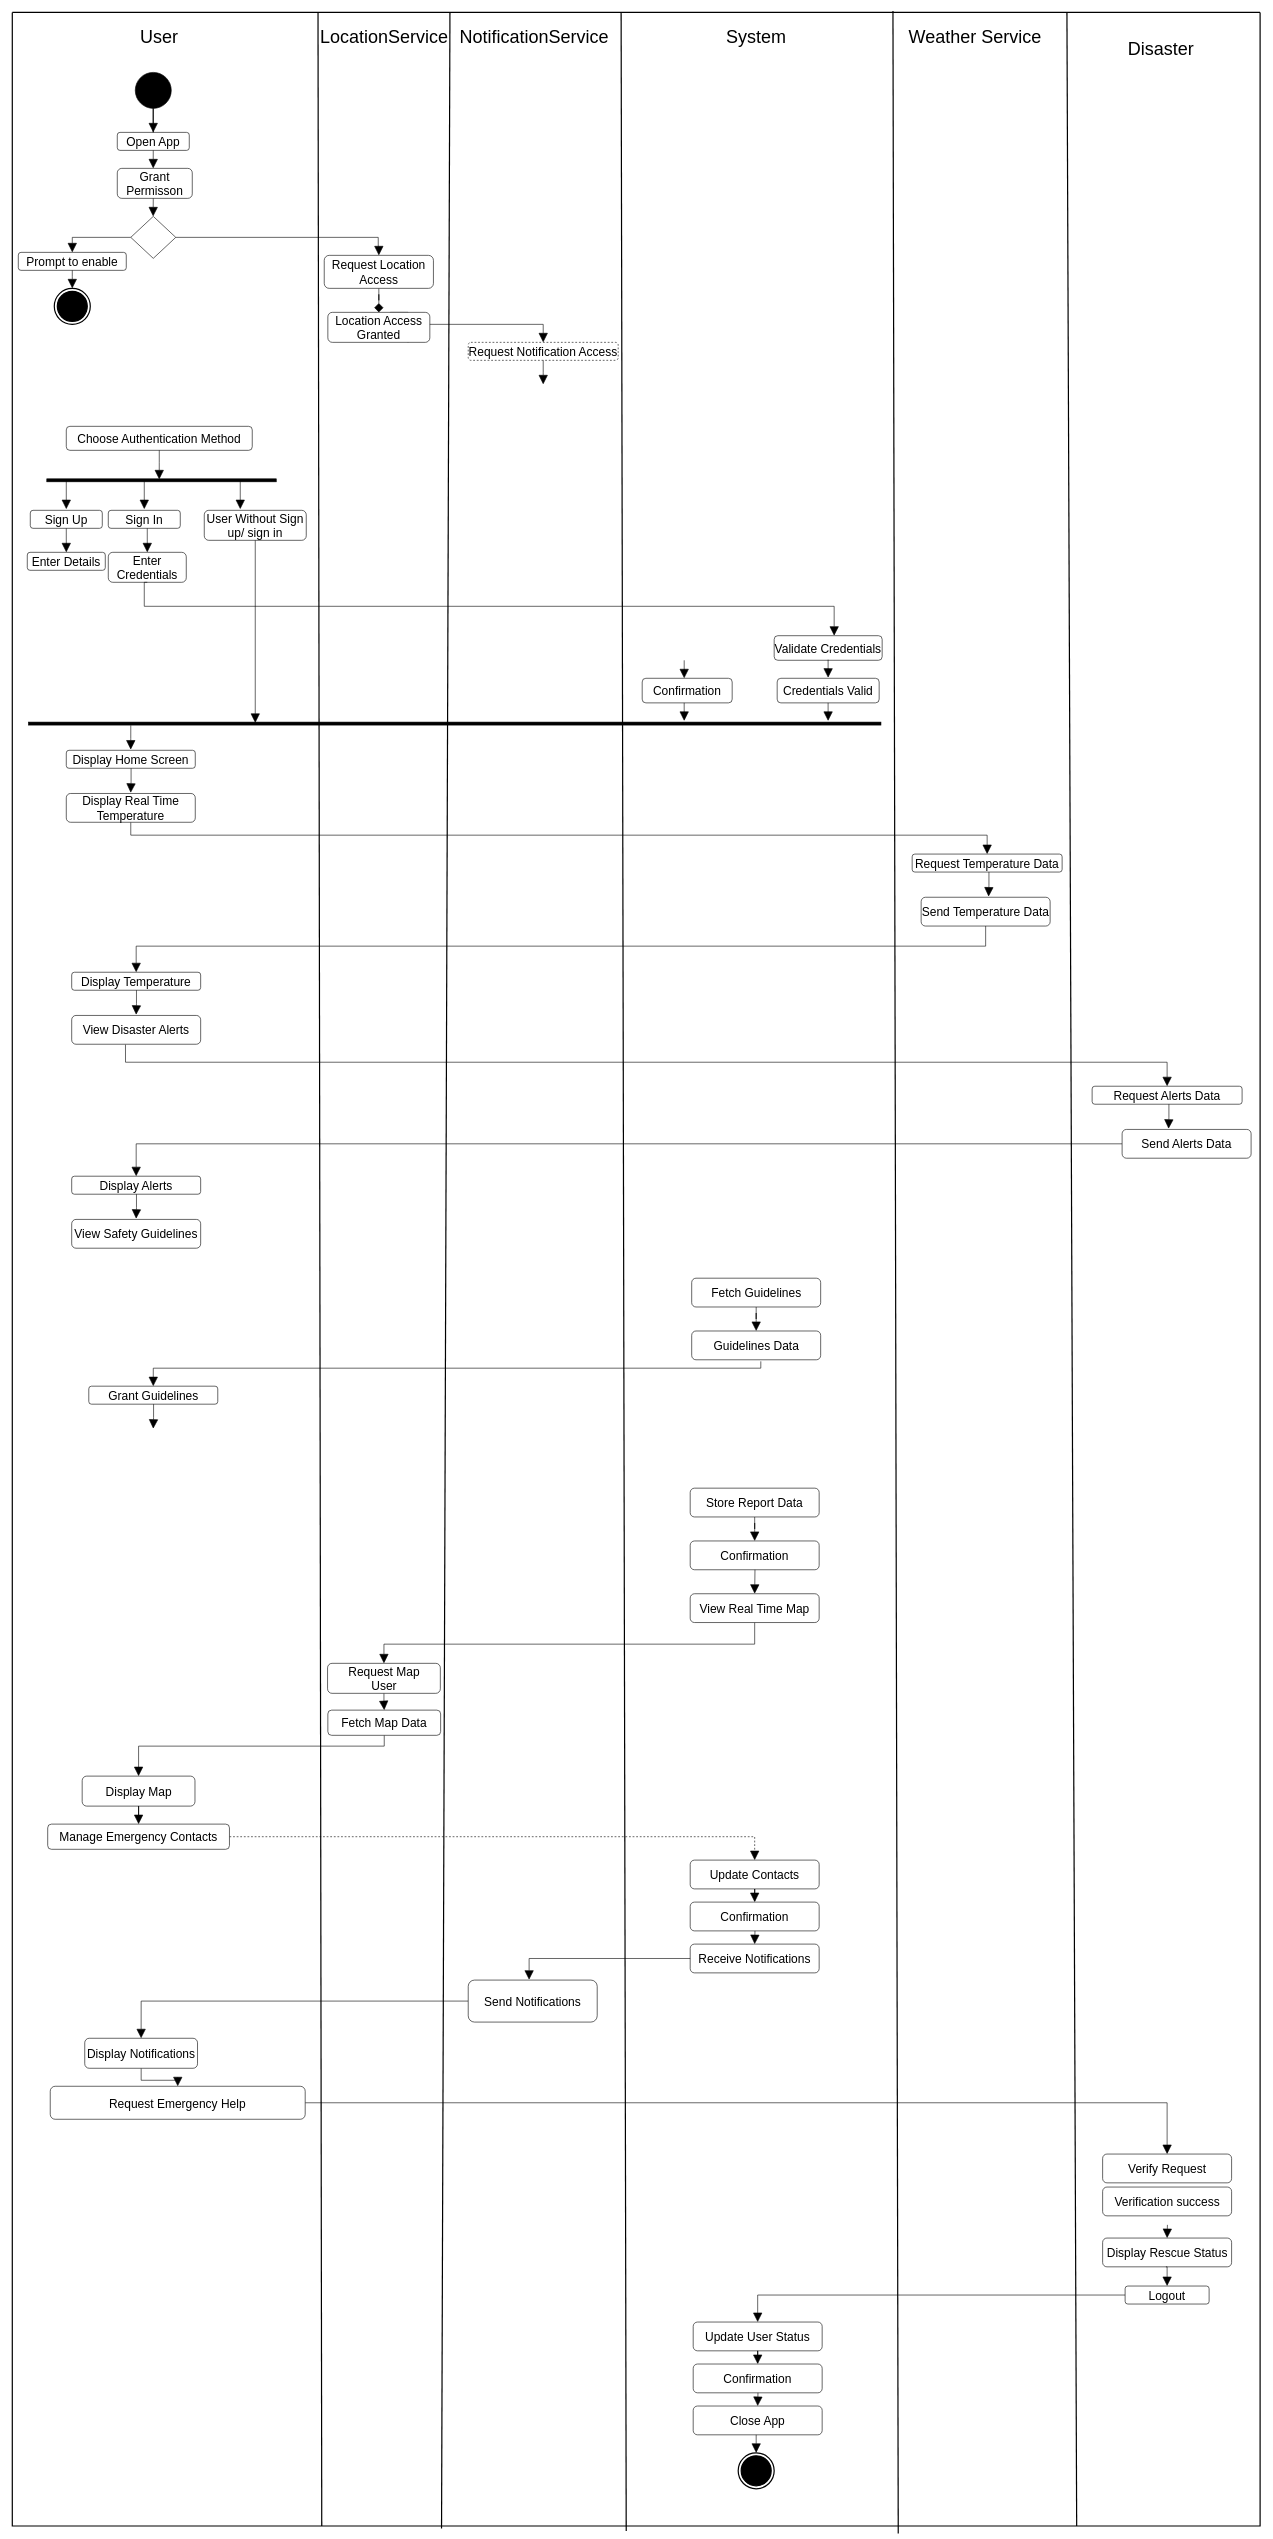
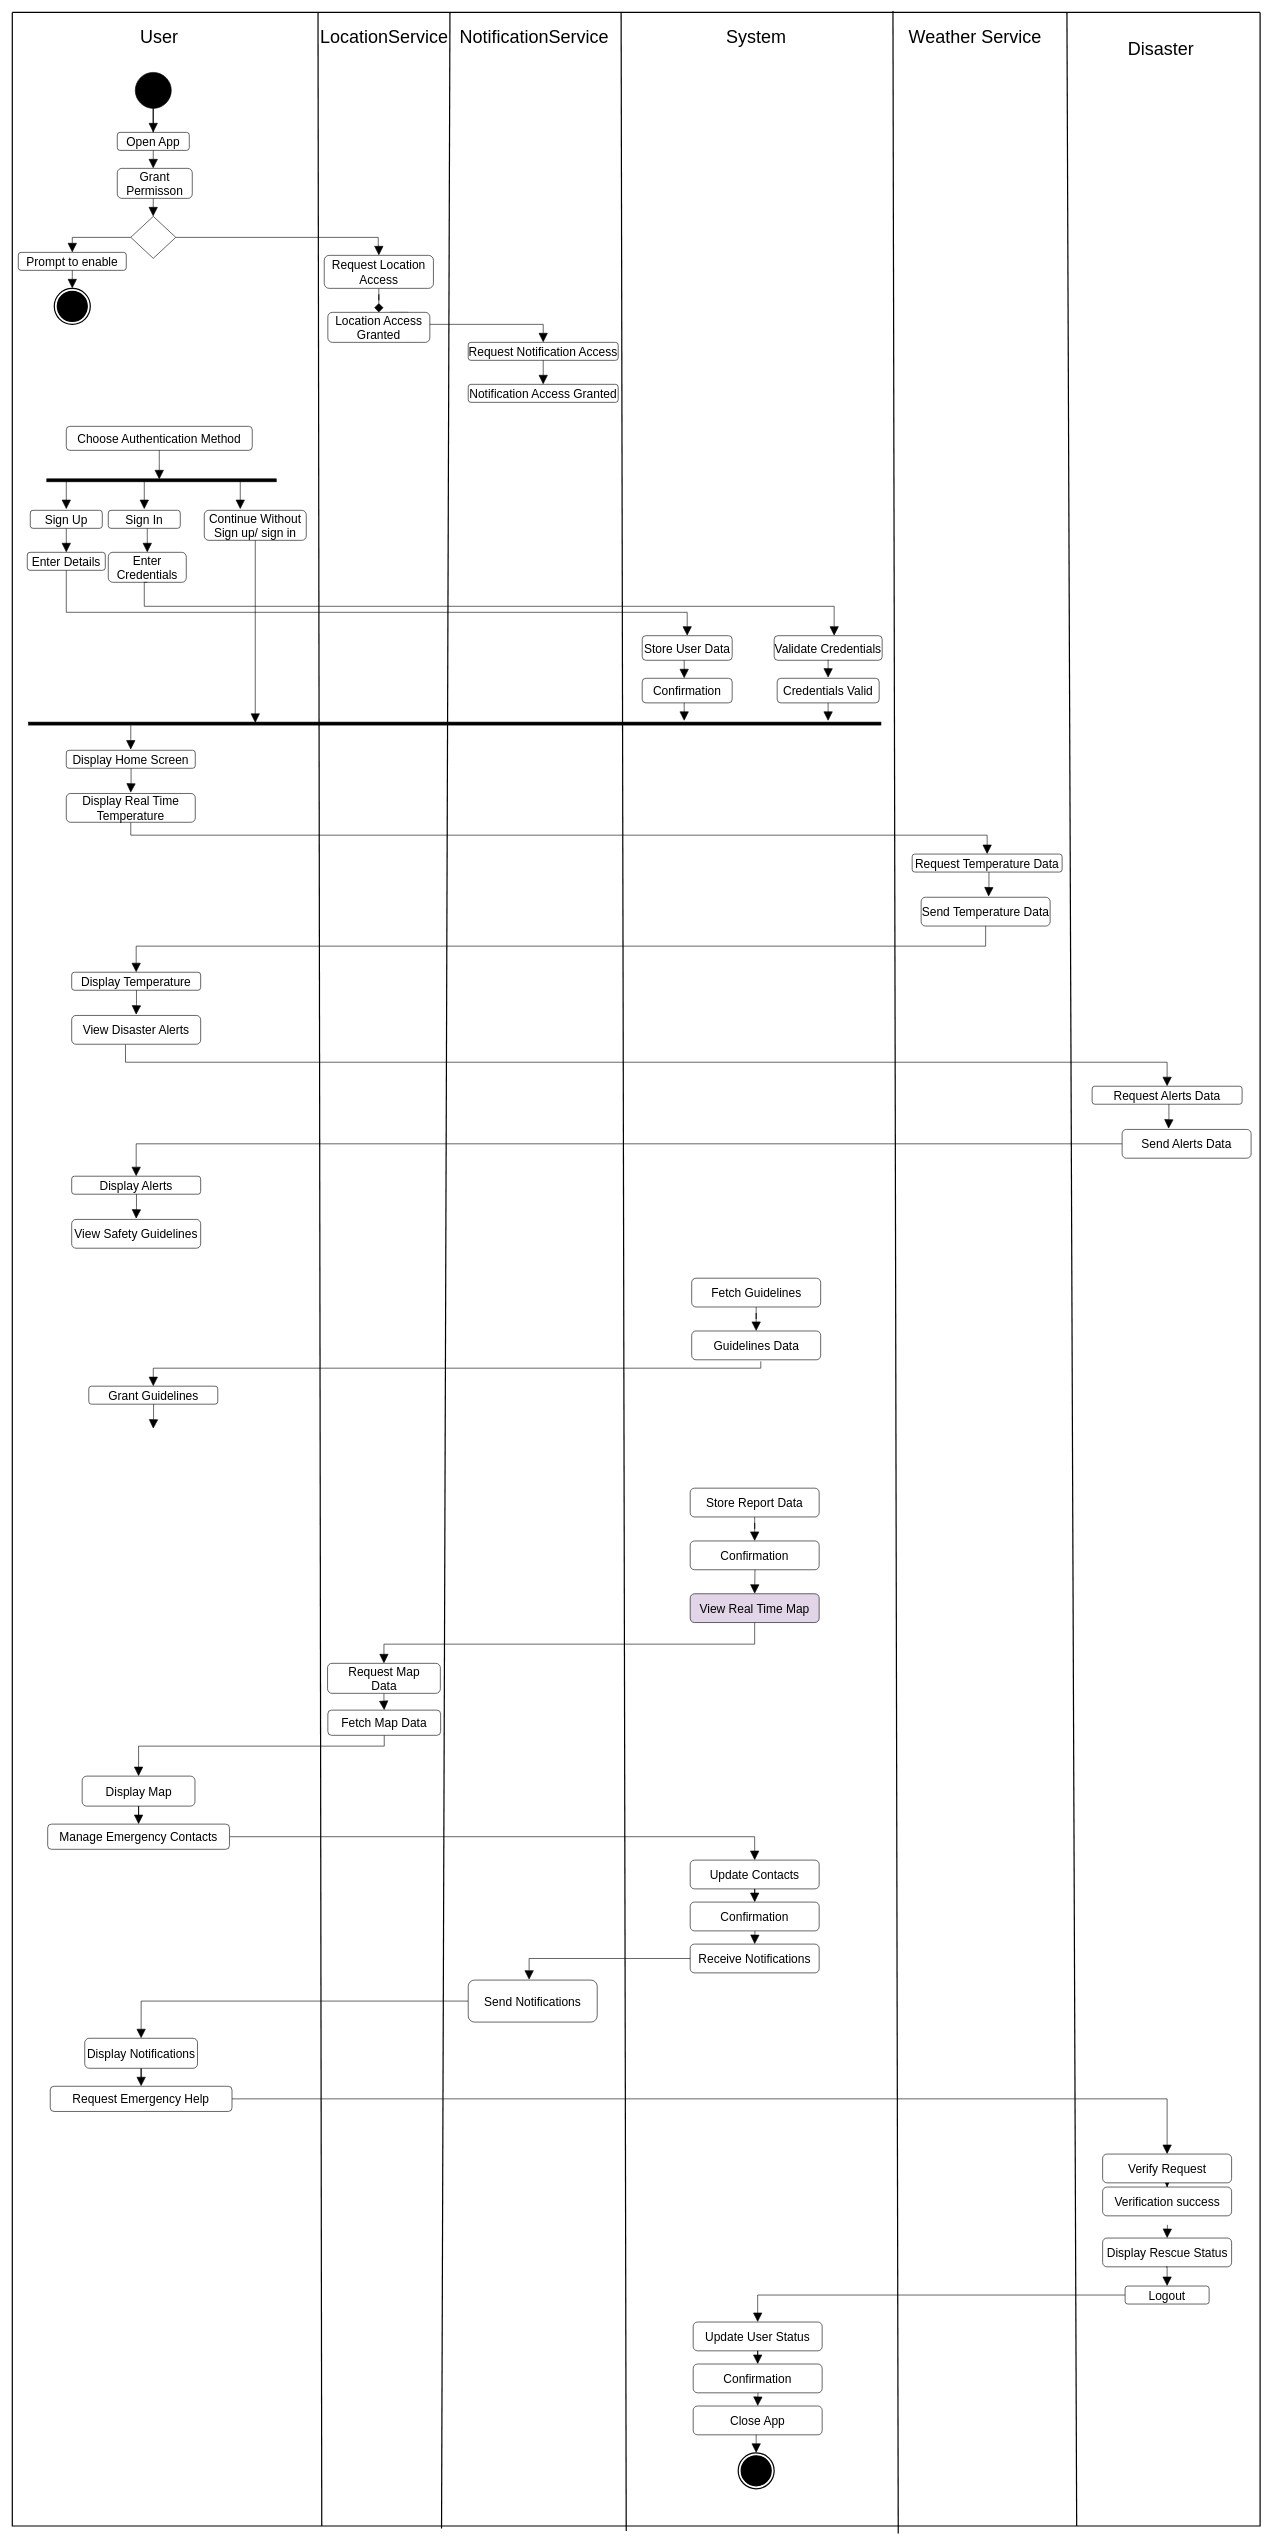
(543, 351) -> (543, 351)
none -> (543, 393)
(255, 525) -> (255, 525)
none -> (66, 611)
none -> (687, 648)
(755, 1608) -> (755, 1608)
(384, 1679) -> (384, 1679)
(499, 1837) -> (499, 1837)
(178, 2103) -> (141, 2099)
none -> (1167, 2185)
